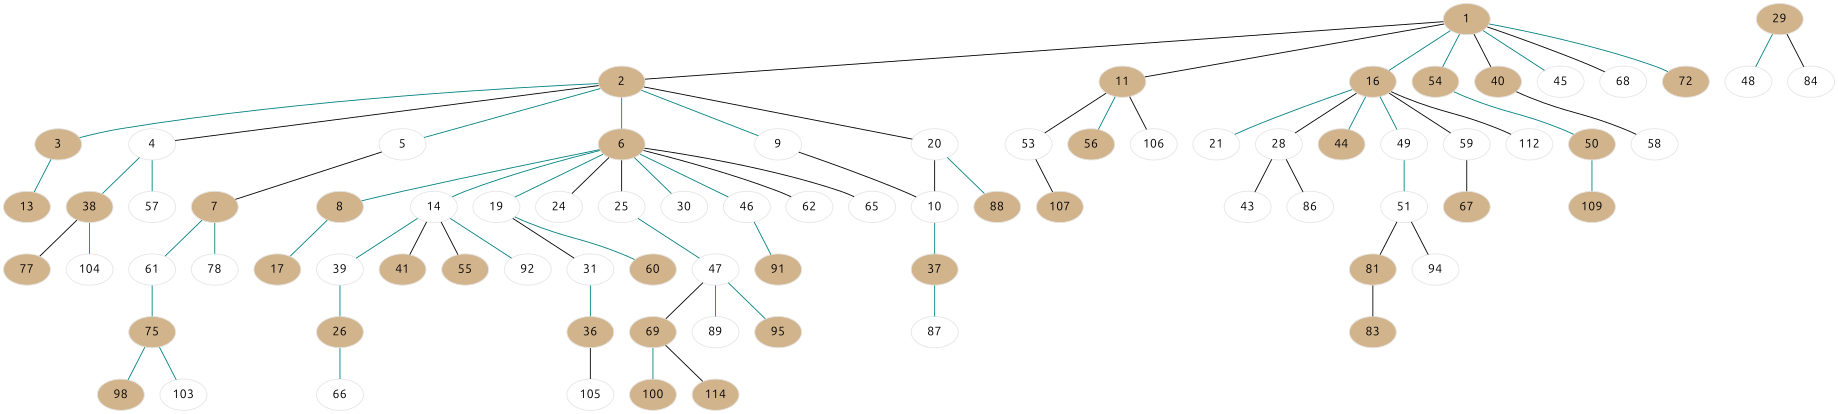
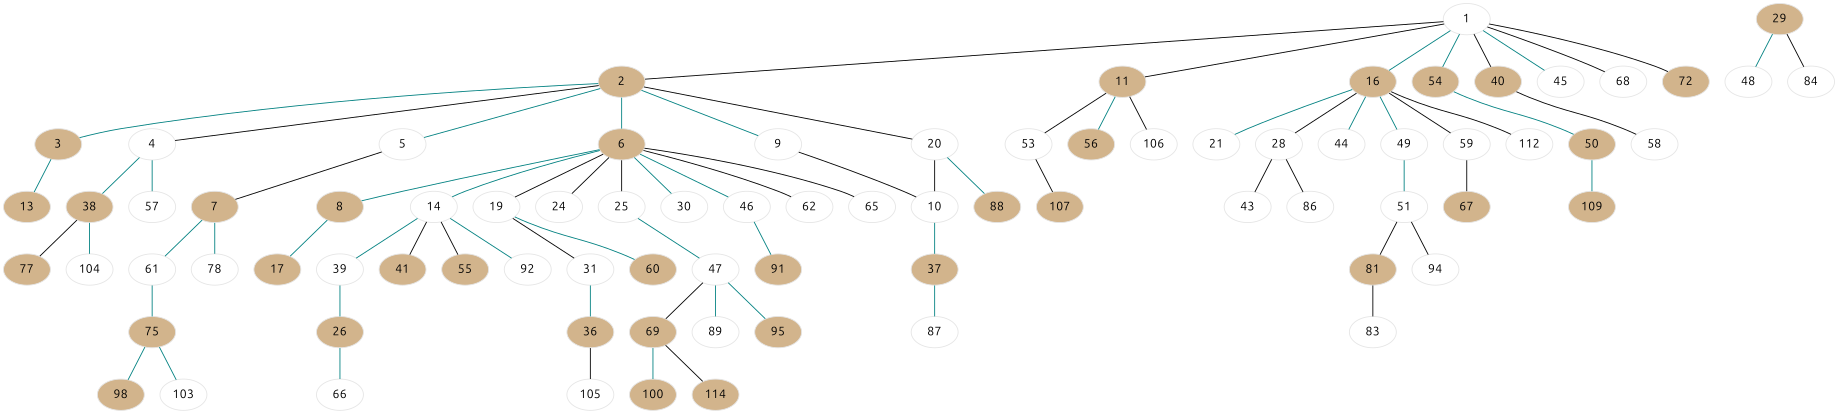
(1467, 19) -> (1467, 19)
(1580, 44) -> (1580, 44)
(1342, 144) -> (1342, 144)
(559, 176) -> (559, 176)
(1373, 332) -> (1373, 332)
